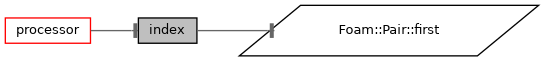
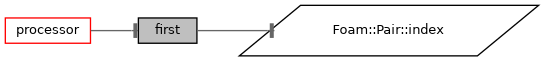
(168, 31) -> (168, 31)
(389, 31) -> (389, 31)
